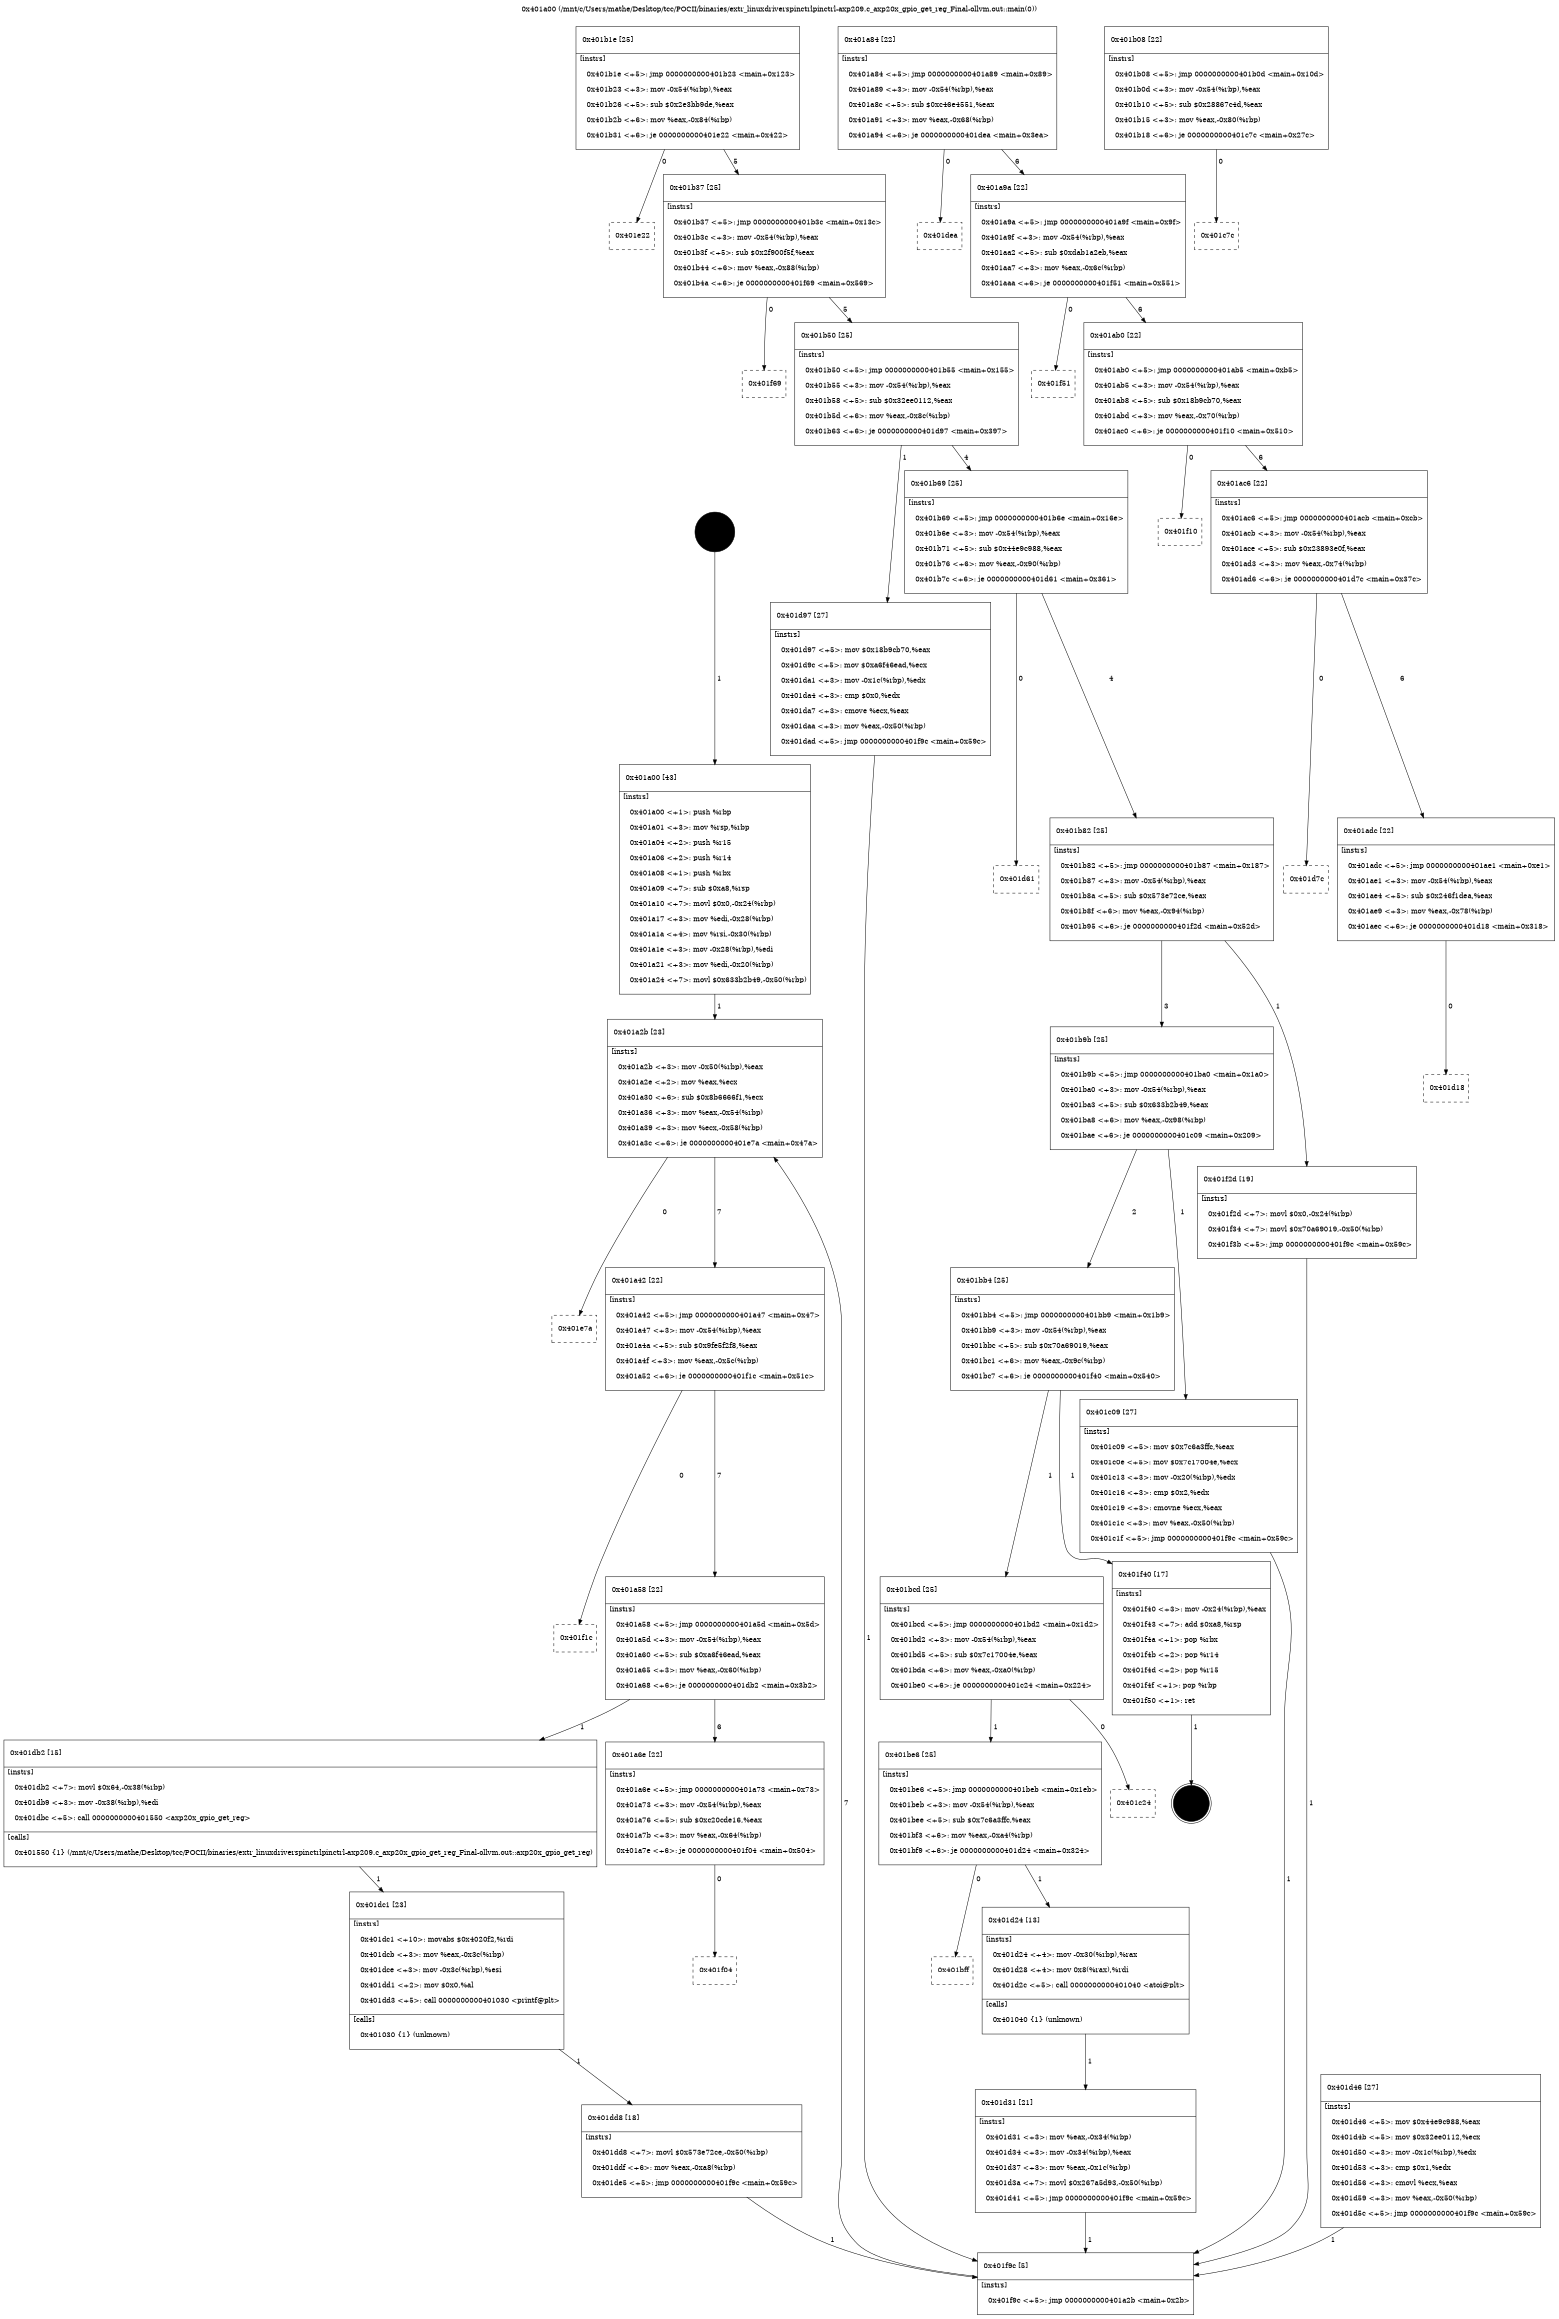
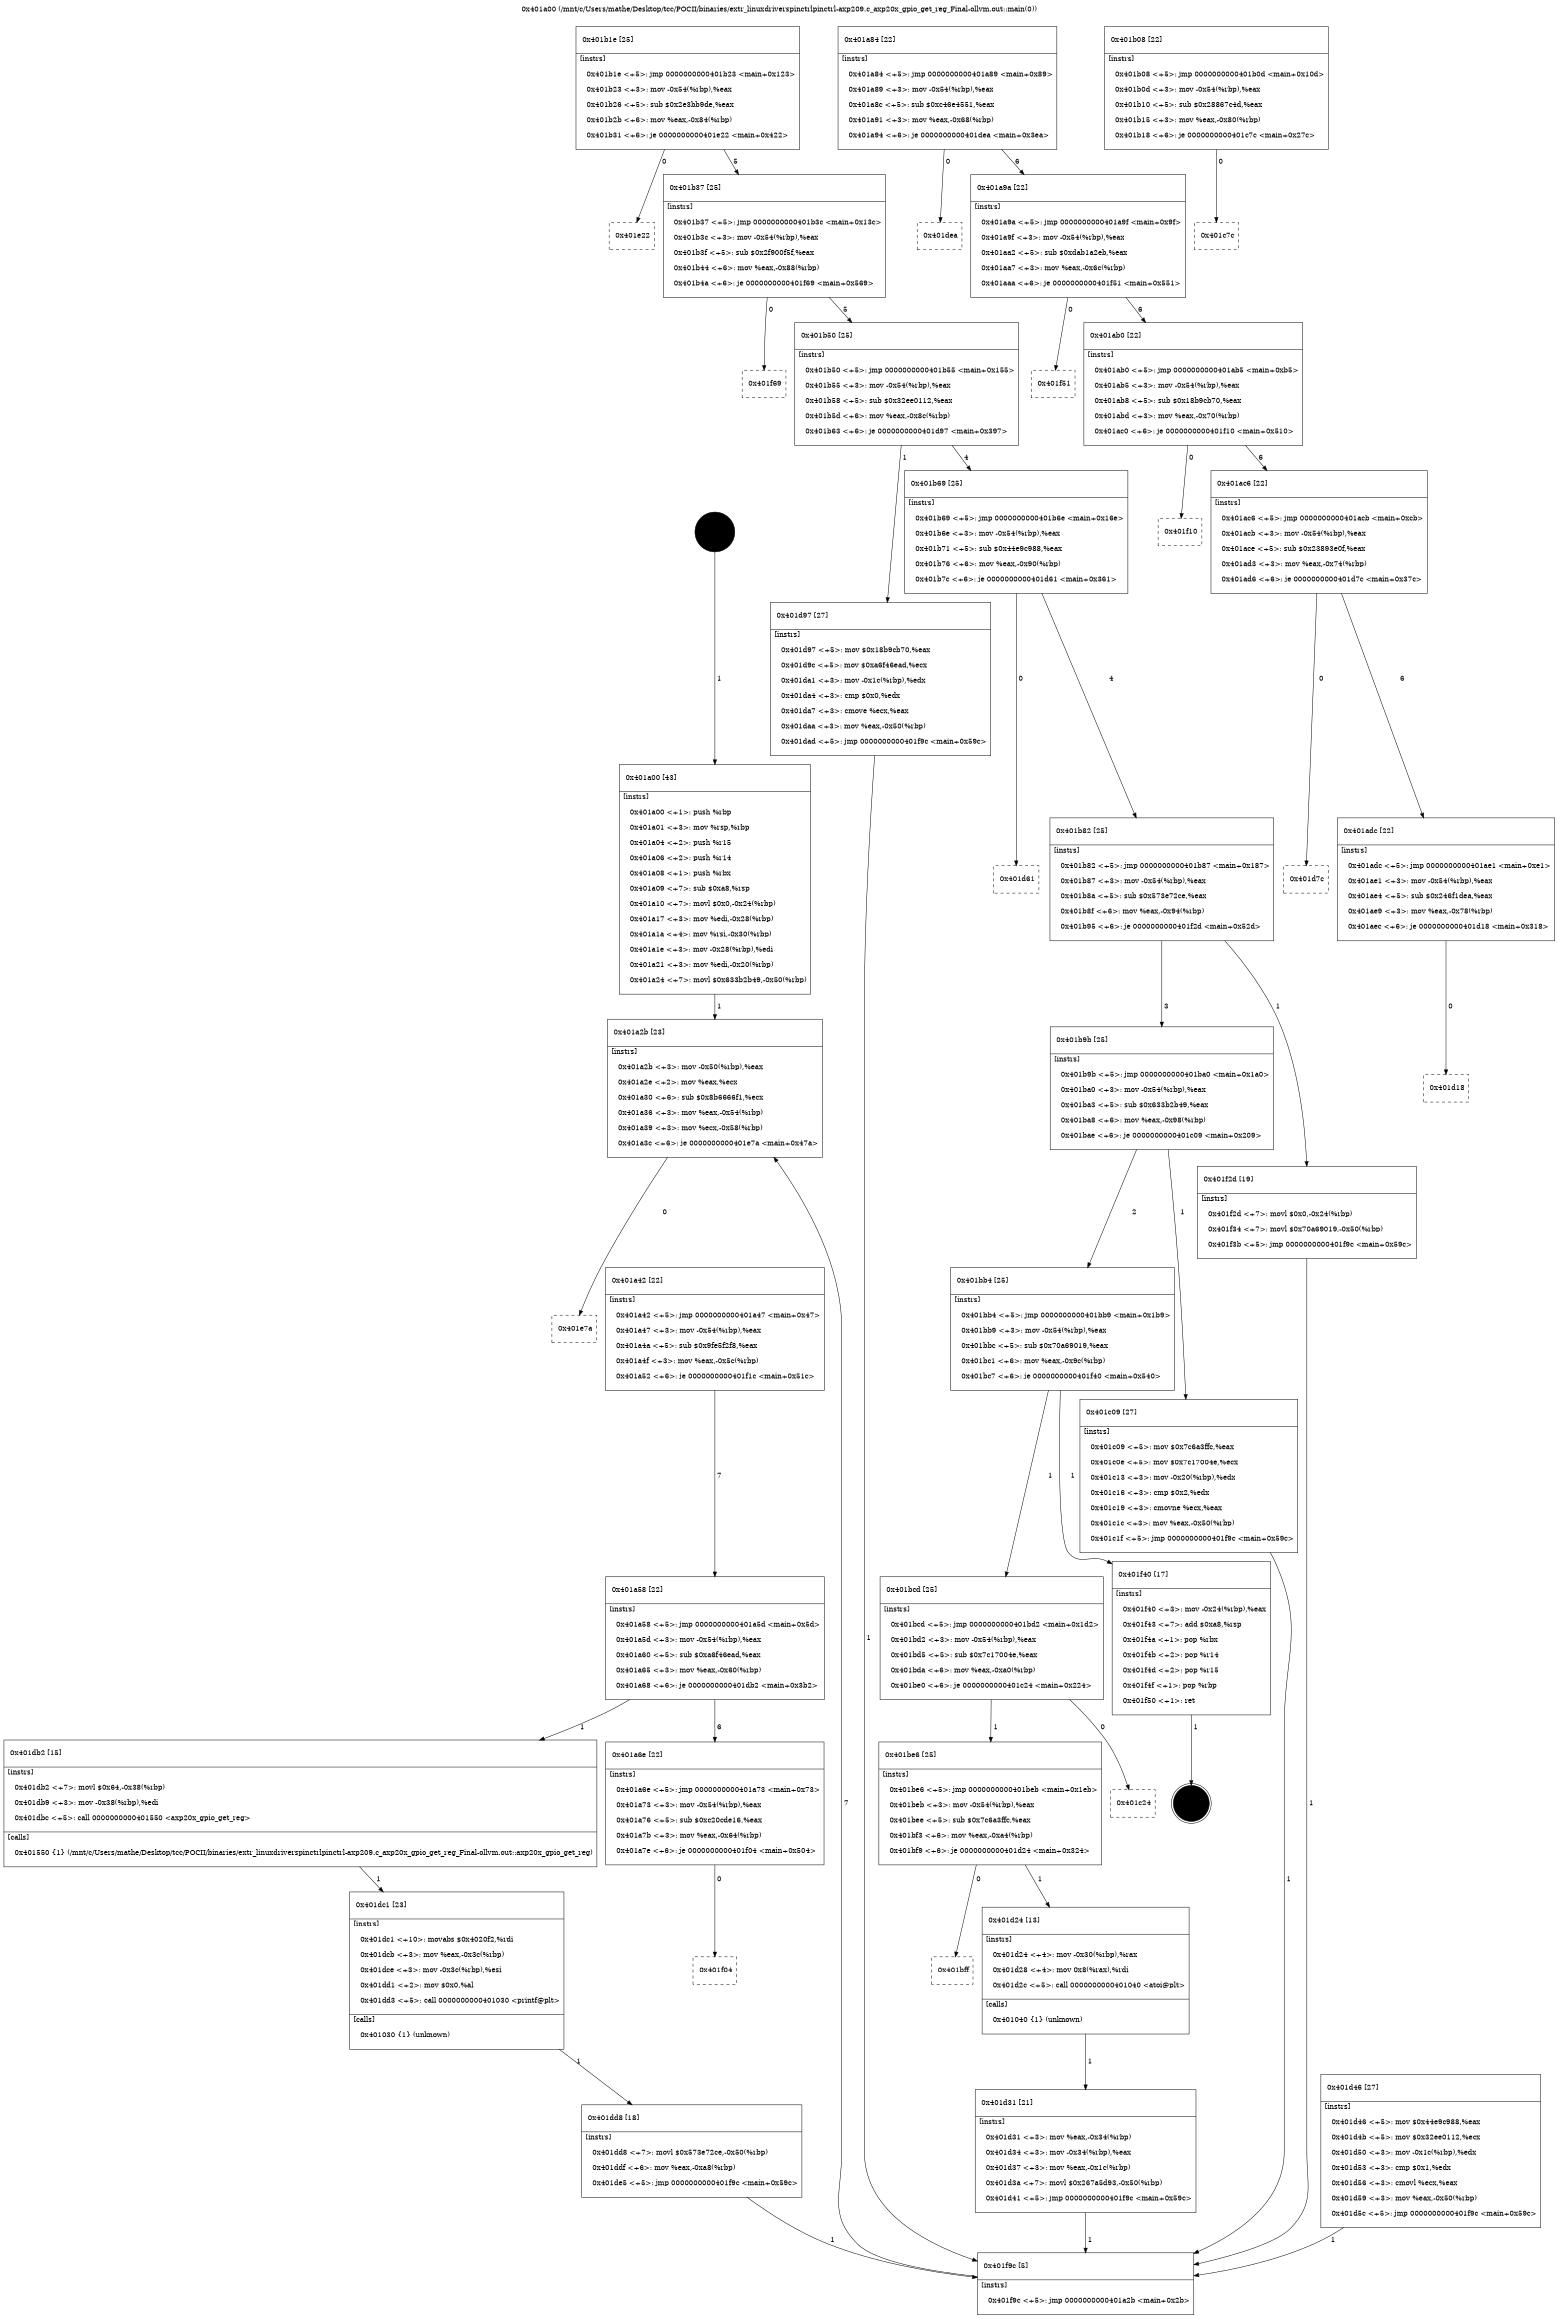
(715, 1210) -> none
(575, 1638) -> none
